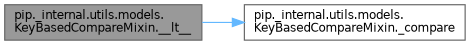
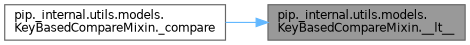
(217, 22) -> (241, 22)
